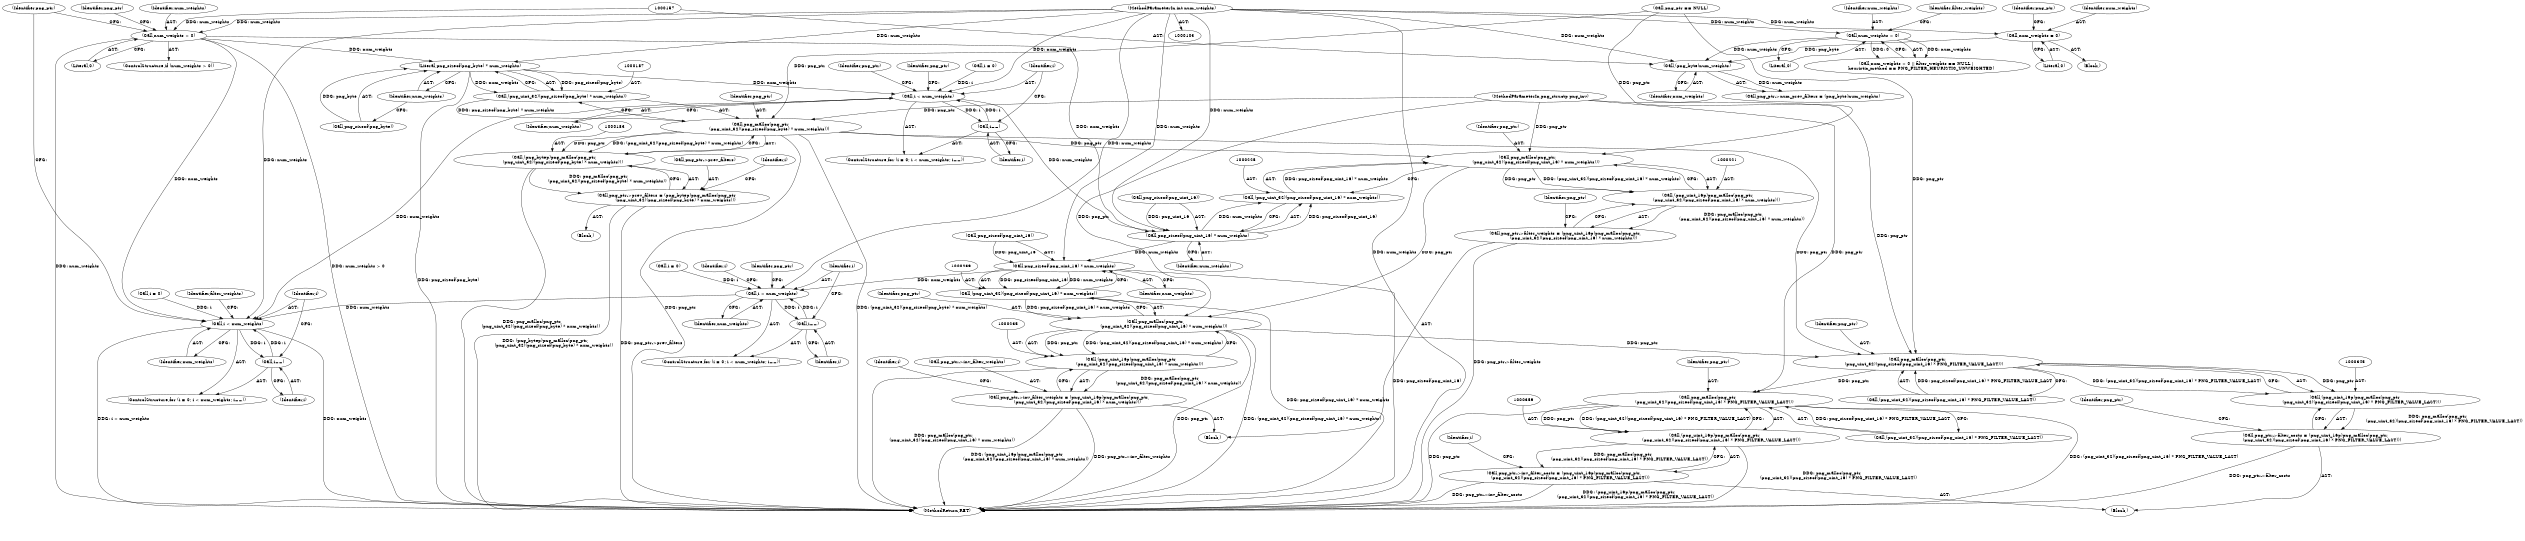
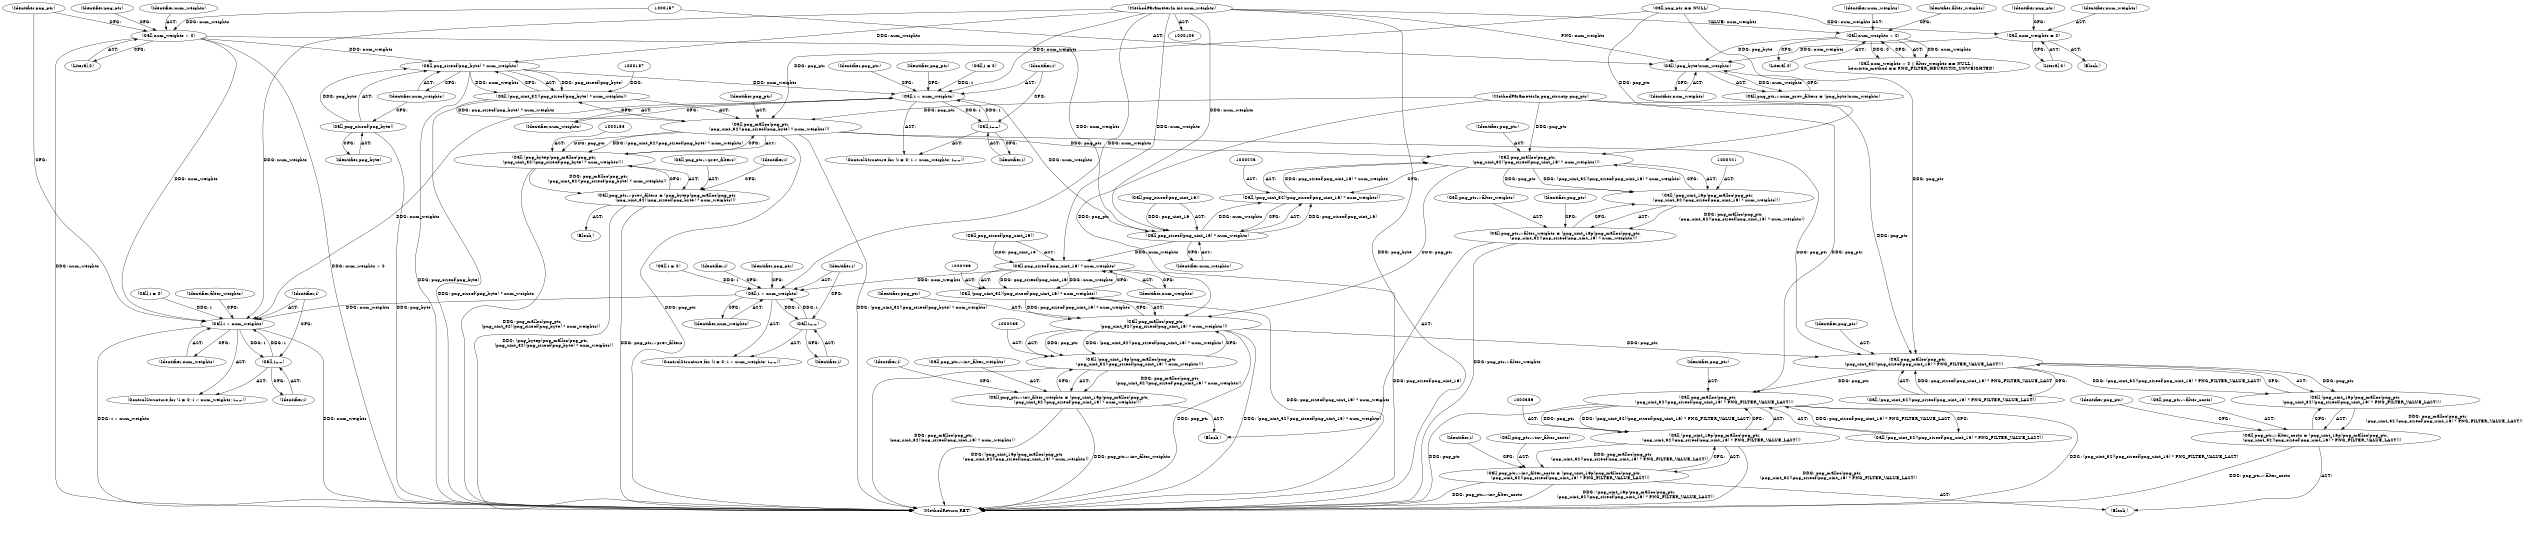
(656, 14) -> none
(1633, 15) -> (1857, 27)
(1733, 22) -> (1733, 22)
(1583, 36) -> (1583, 36)
(1756, 50) -> (1756, 50)
(1822, 50) -> (1822, 50)
(169, 66) -> none
(470, 66) -> (470, 66)
none -> (1772, 76)
(637, 83) -> (637, 83)
(1541, 96) -> (1541, 96)
none -> (358, 160)
none -> (1481, 198)
(1395, 252) -> (1395, 252)
(2355, 362) -> none
none -> (2182, 400)
none -> (1536, 438)
none -> (448, 475)
none -> (427, 498)
